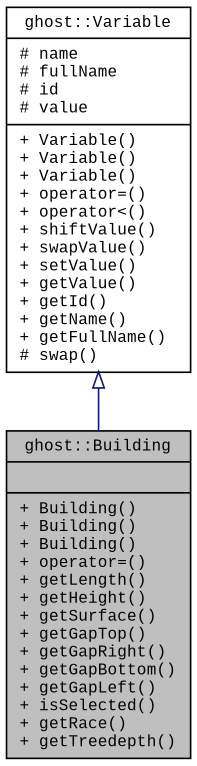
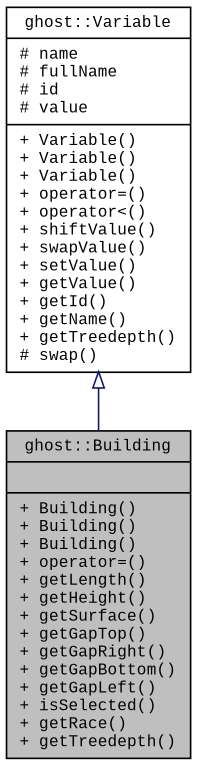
(94, 337) -> (99, 337)
